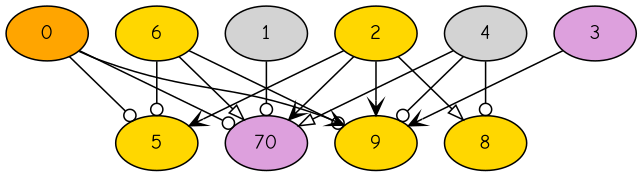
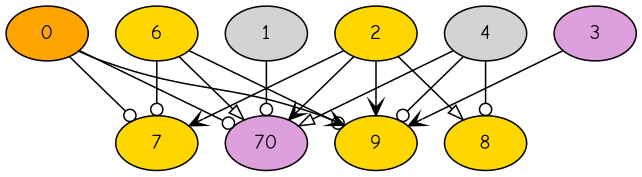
(157, 143) -> (157, 143)
